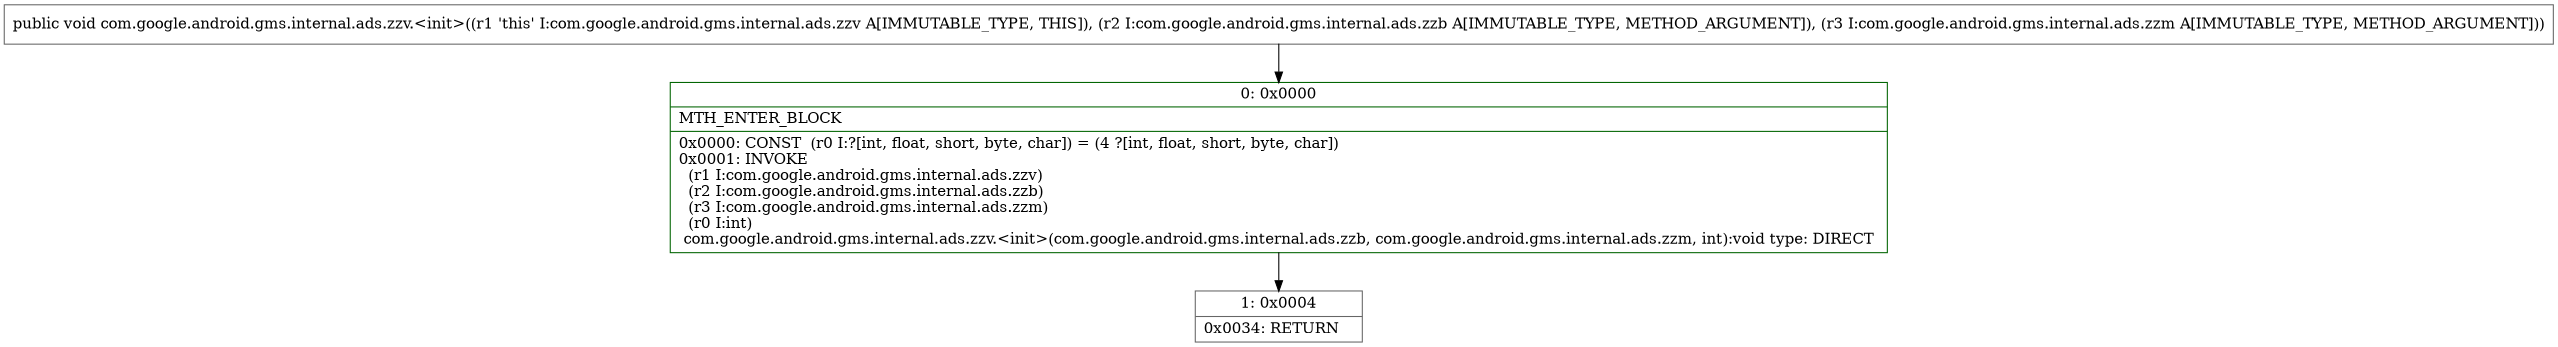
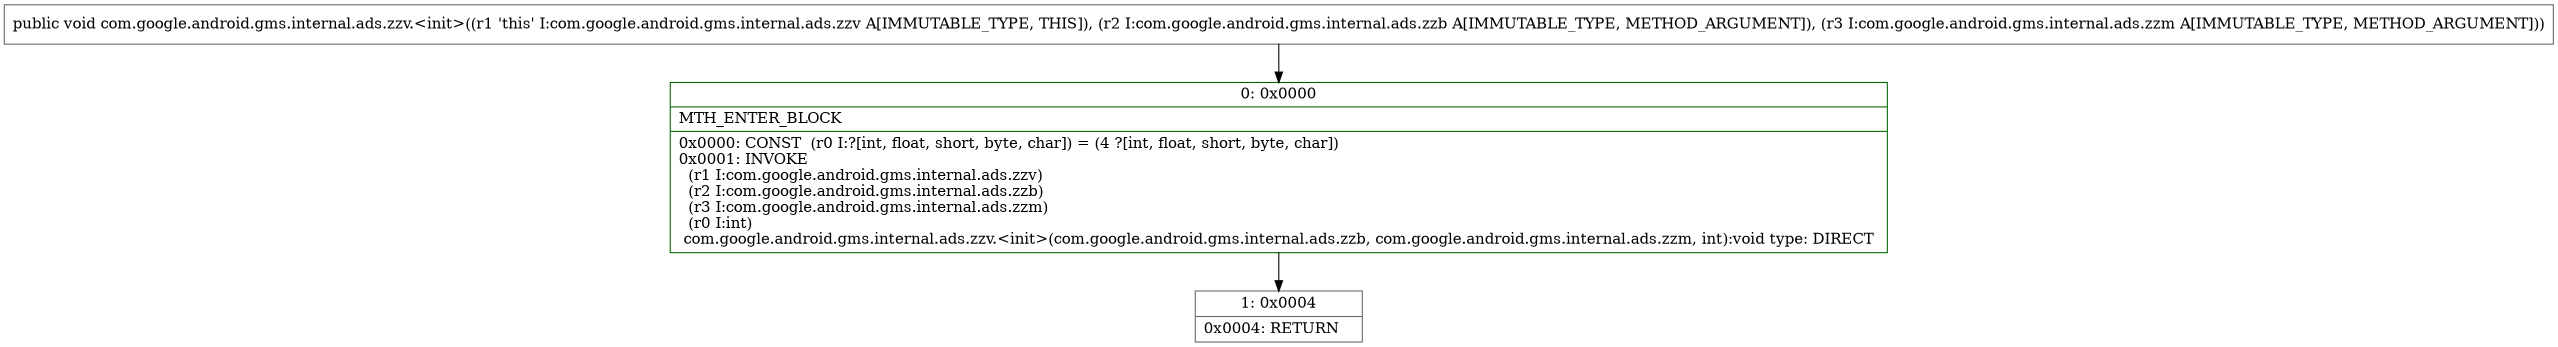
(1279, 329) -> (1279, 329)
